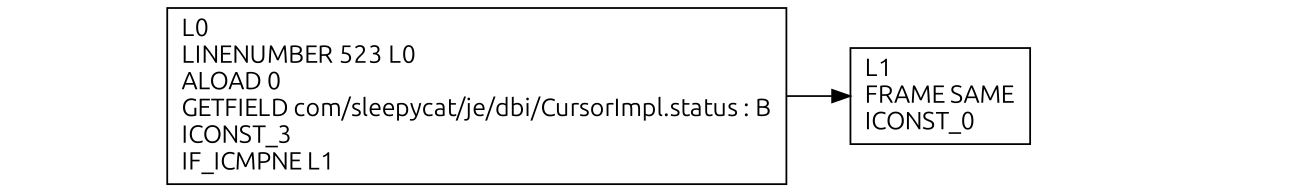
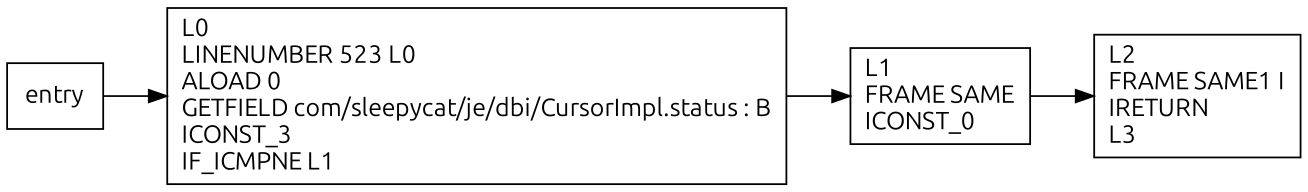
none -> (55, 96)
none -> (1197, 96)
